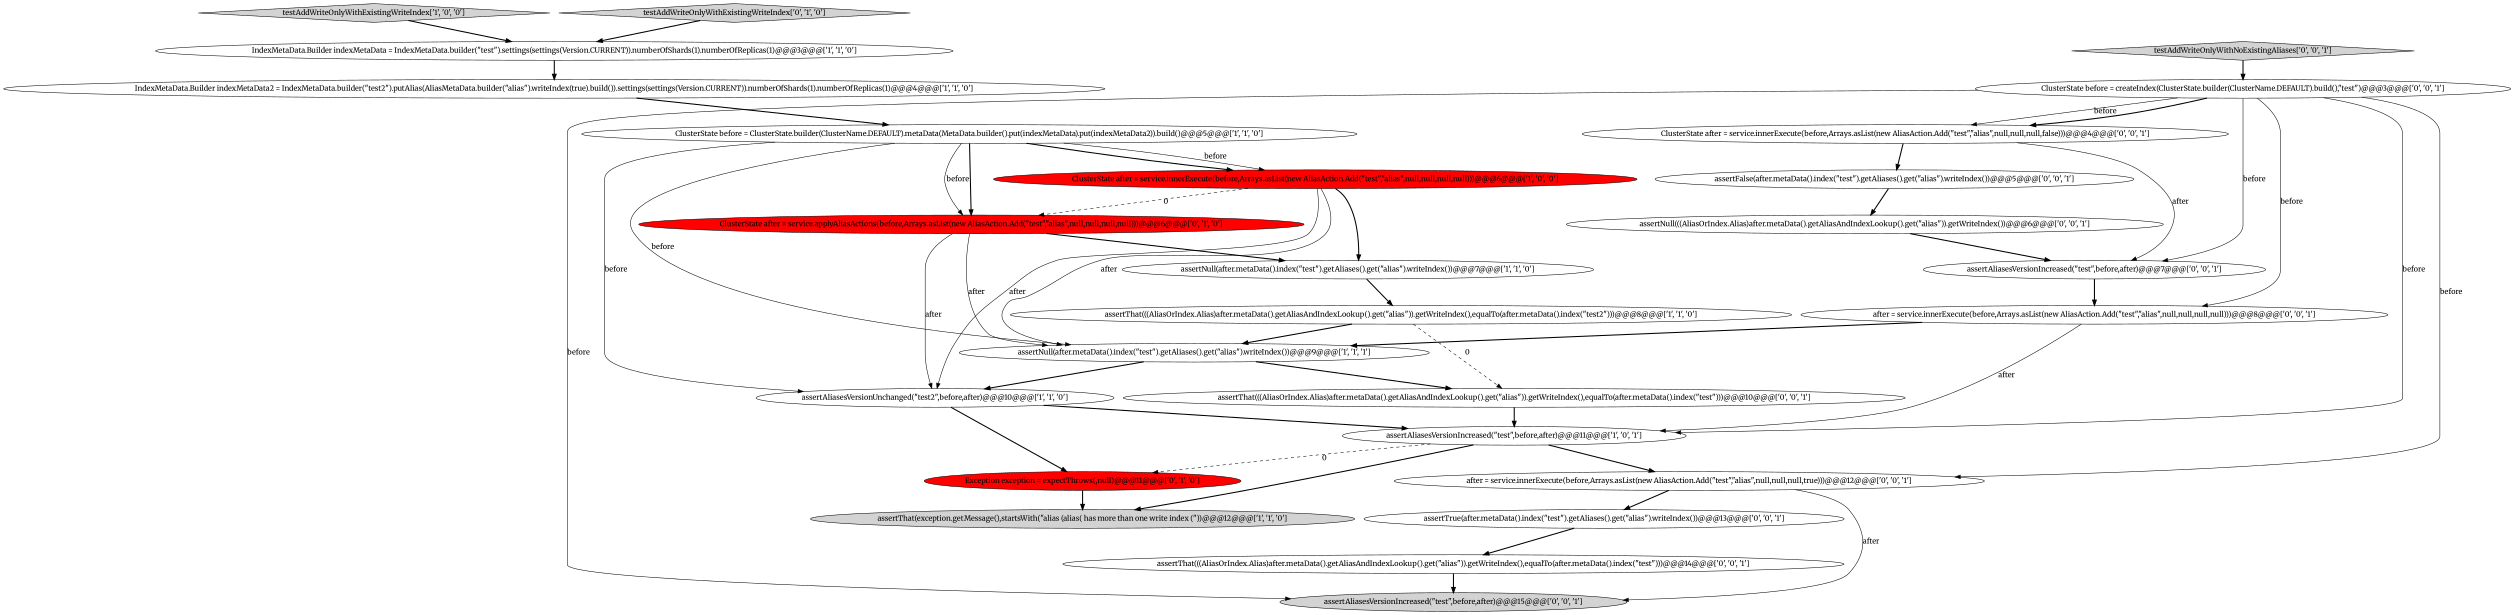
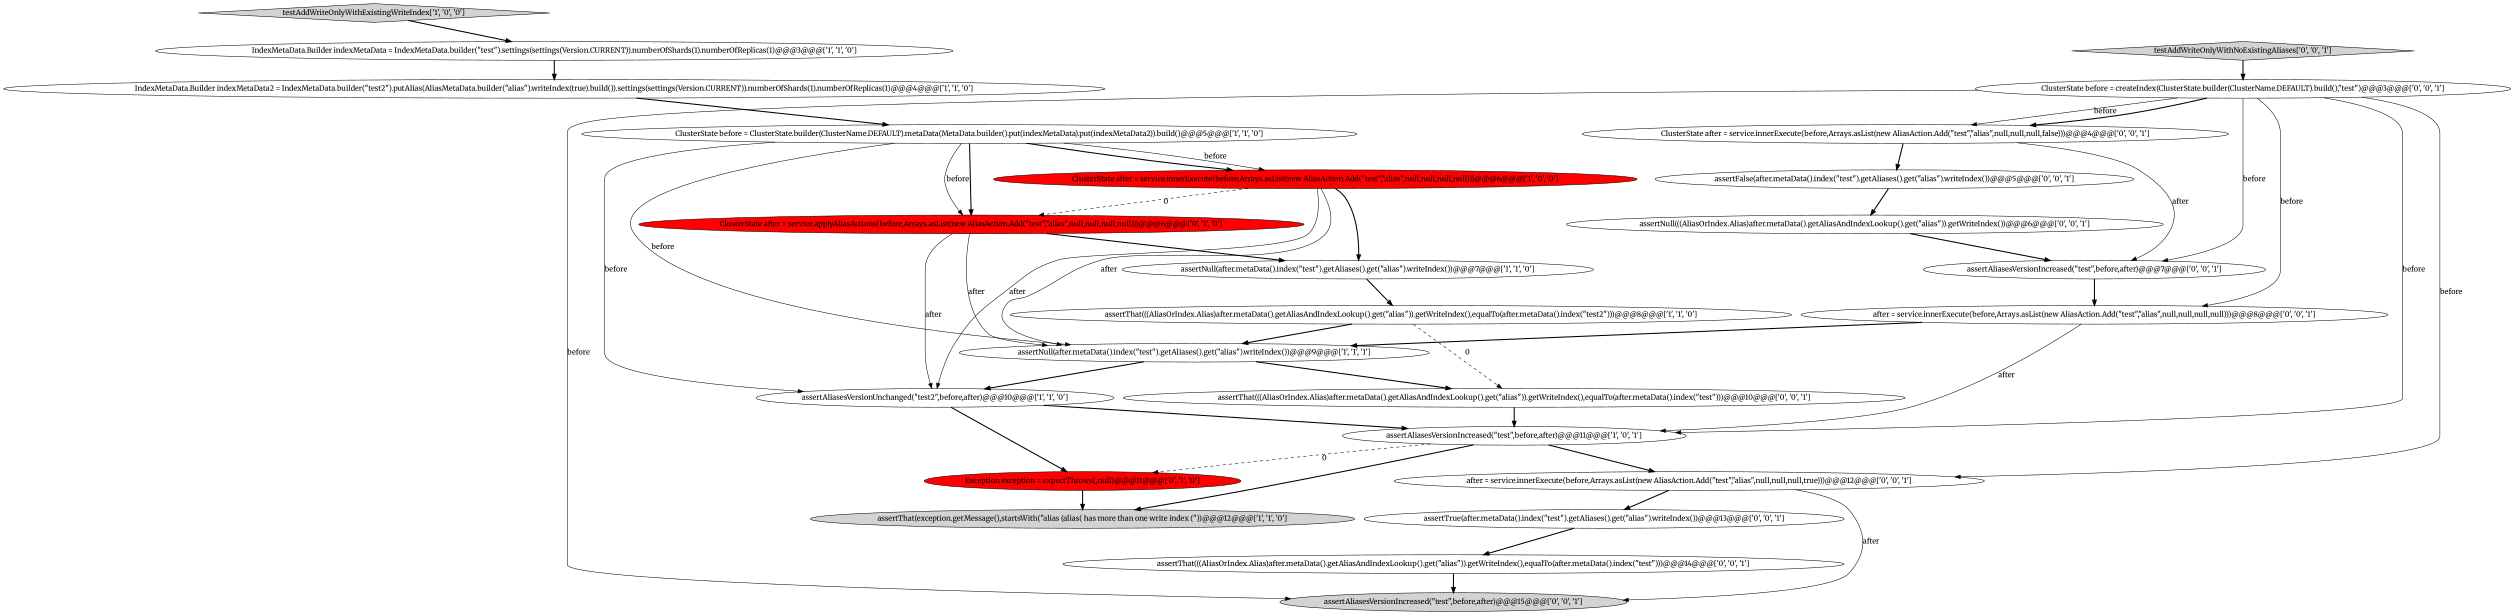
(735, 13) -> none
